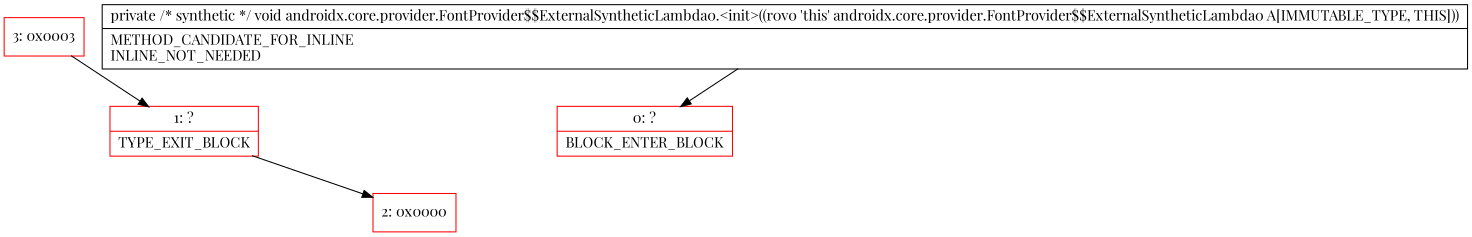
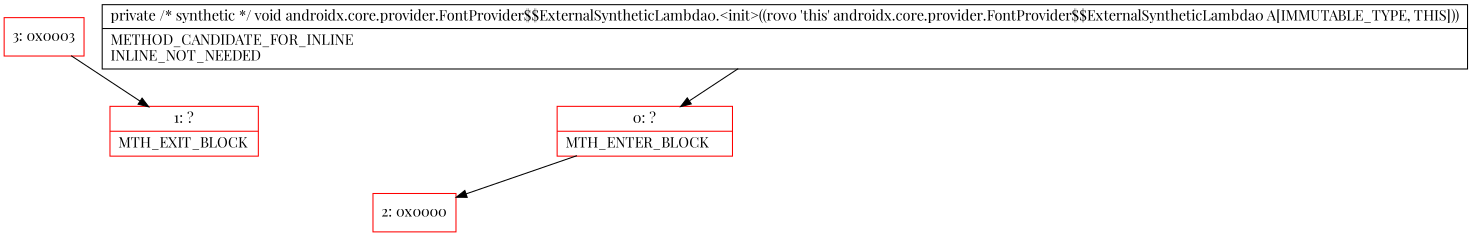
(184, 143) -> (183, 143)
(645, 143) -> (638, 143)
(307, 175) -> (521, 175)
